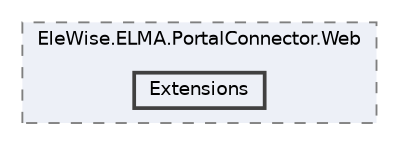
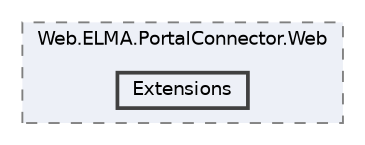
(199, 40) -> (183, 40)
